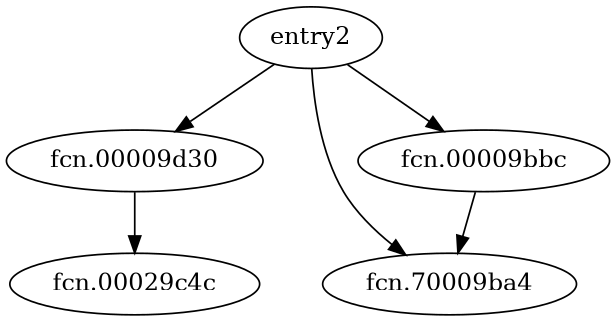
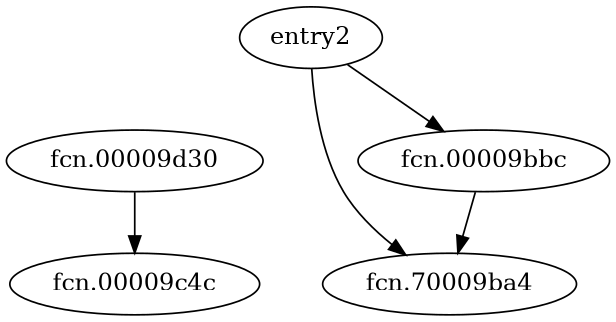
(232, 93) -> none
(135, 284) -> (135, 284)
